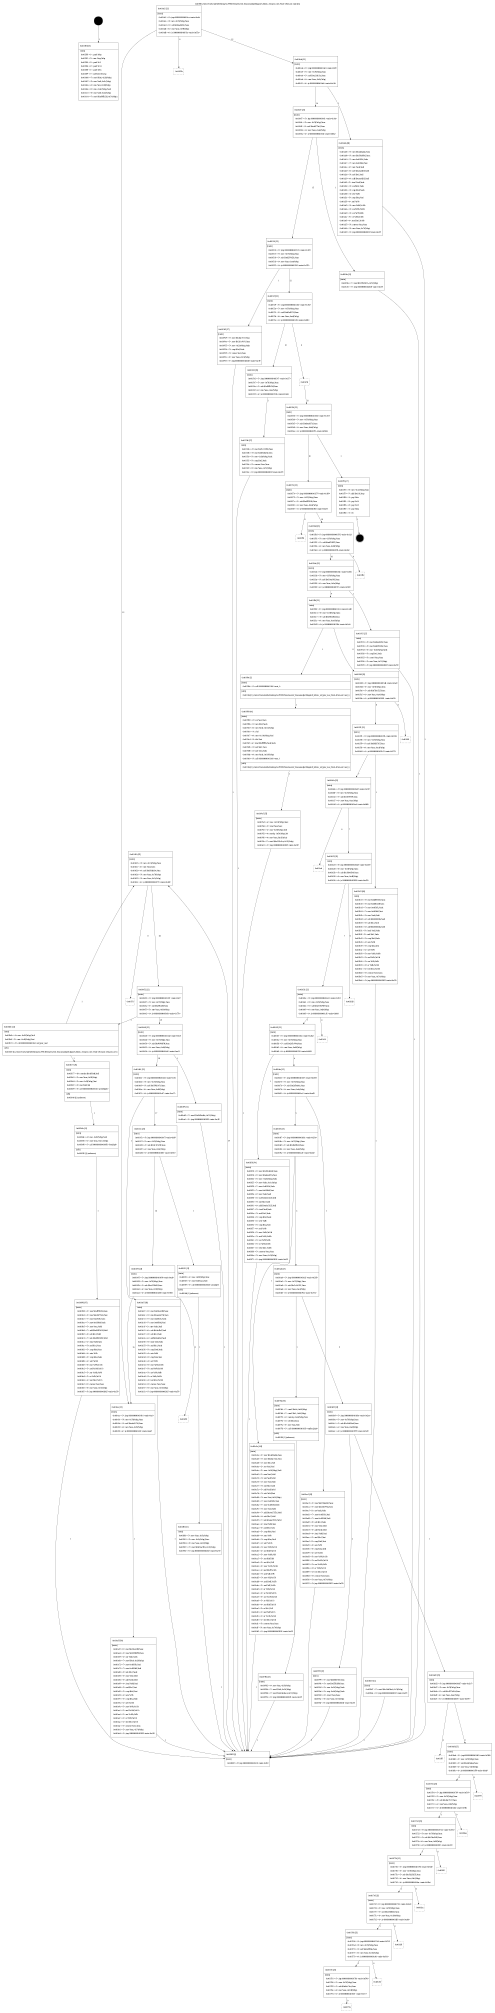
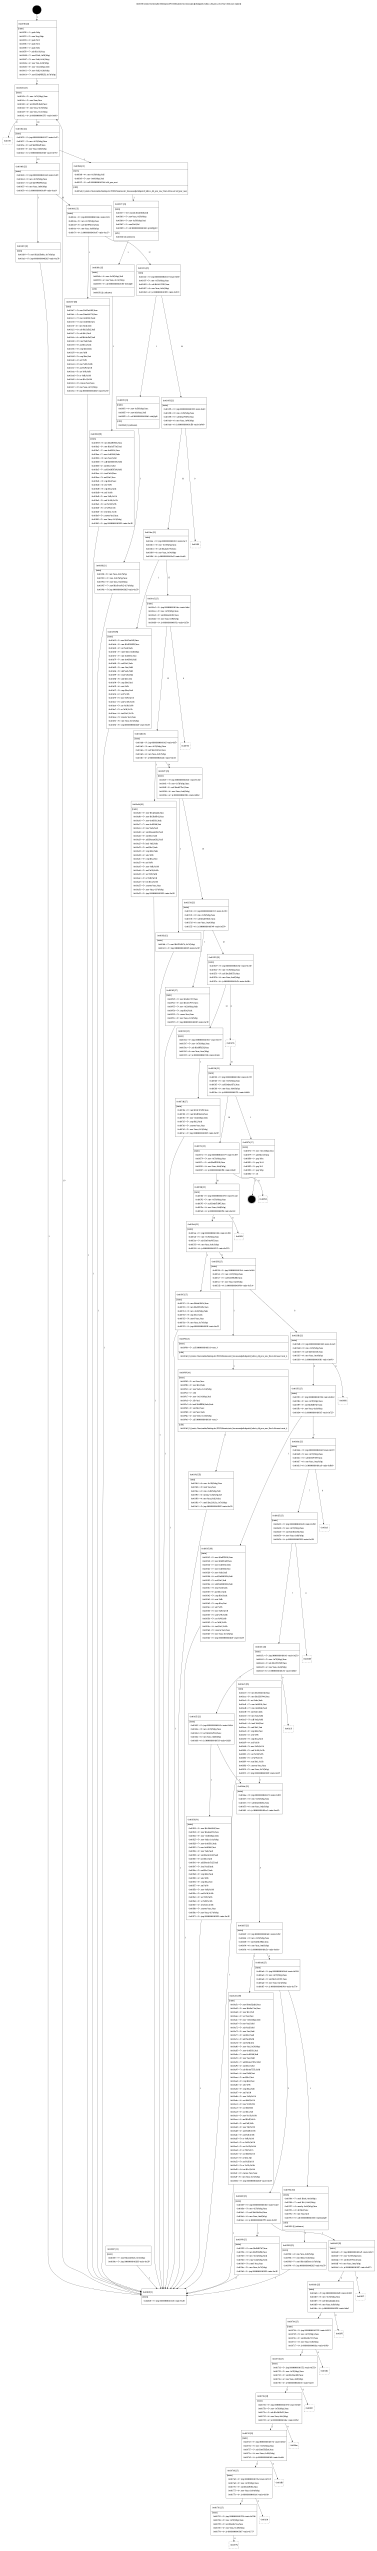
(122, 709) -> (167, 577)
(96, 953) -> (37, 81)
(325, 1292) -> (259, 1779)
